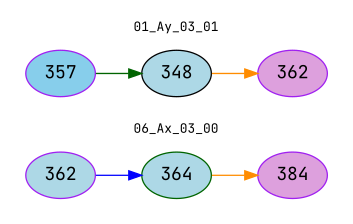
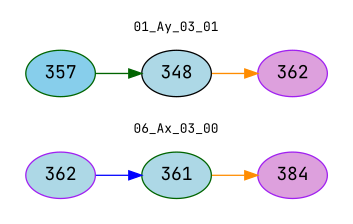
(61, 73) -> (61, 73)
(177, 175) -> (177, 175)
